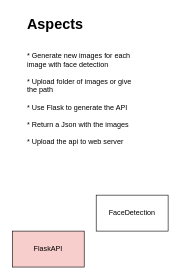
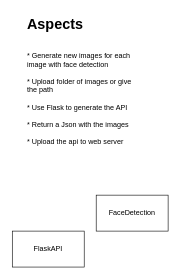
(48, 249) -> (48, 249)
